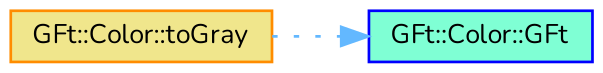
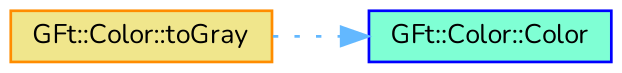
(481, 36) -> (490, 36)
